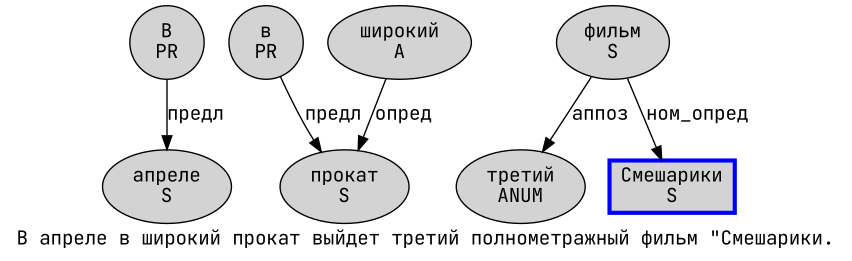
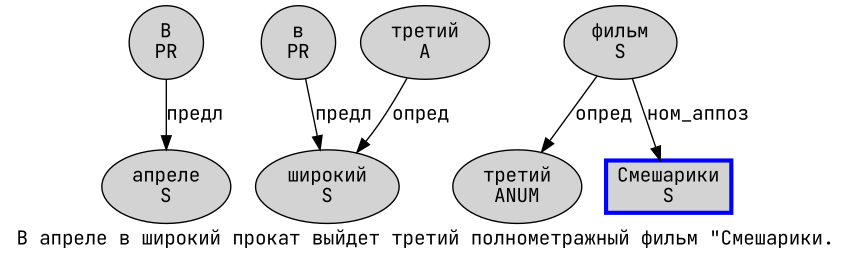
(400, 42) -> (425, 42)
(601, 115) -> (604, 115)
(698, 115) -> (698, 115)
(345, 187) -> (327, 187)
